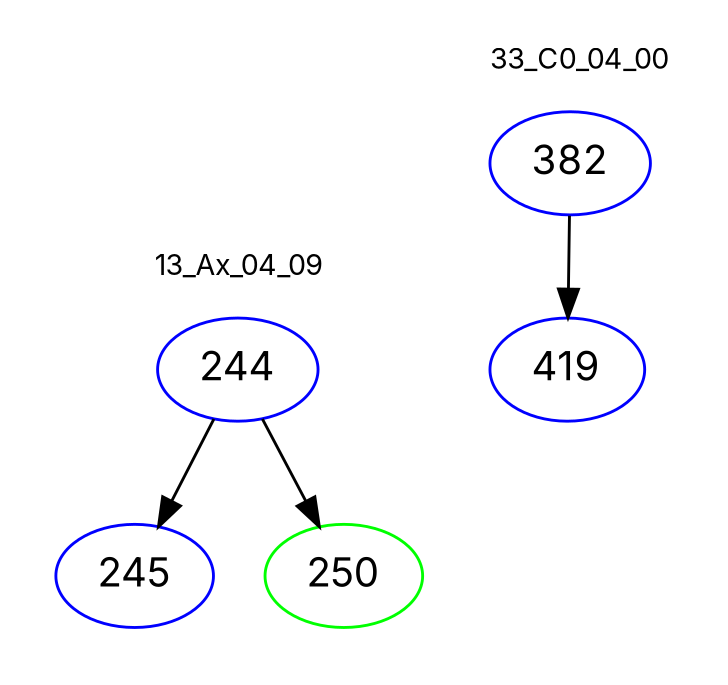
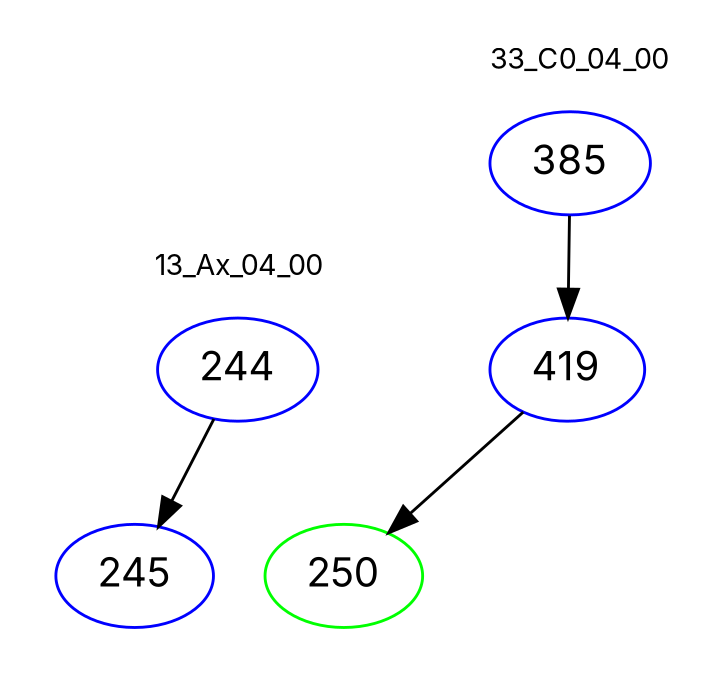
(570, 163) -> (570, 163)
(239, 268) -> (239, 268)
(284, 460) -> (467, 463)
